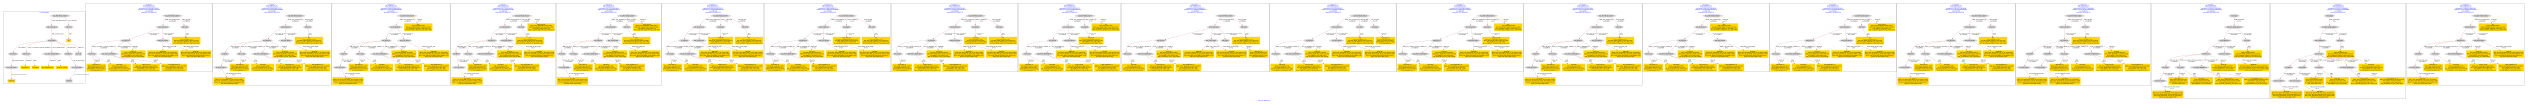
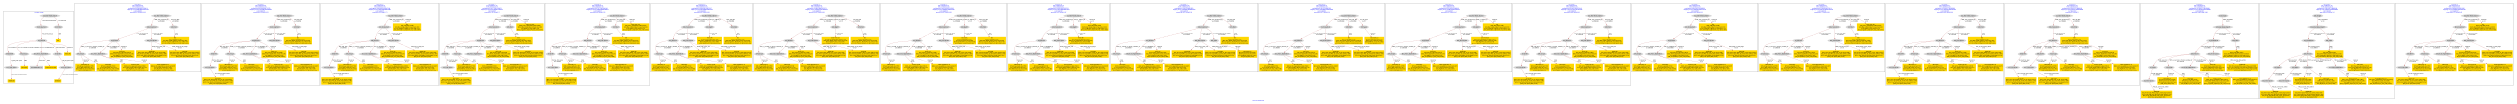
(78, 54) -> (68, 54)
(25, 67) -> none
(48, 67) -> (36, 67)
(69, 81) -> (58, 81)
